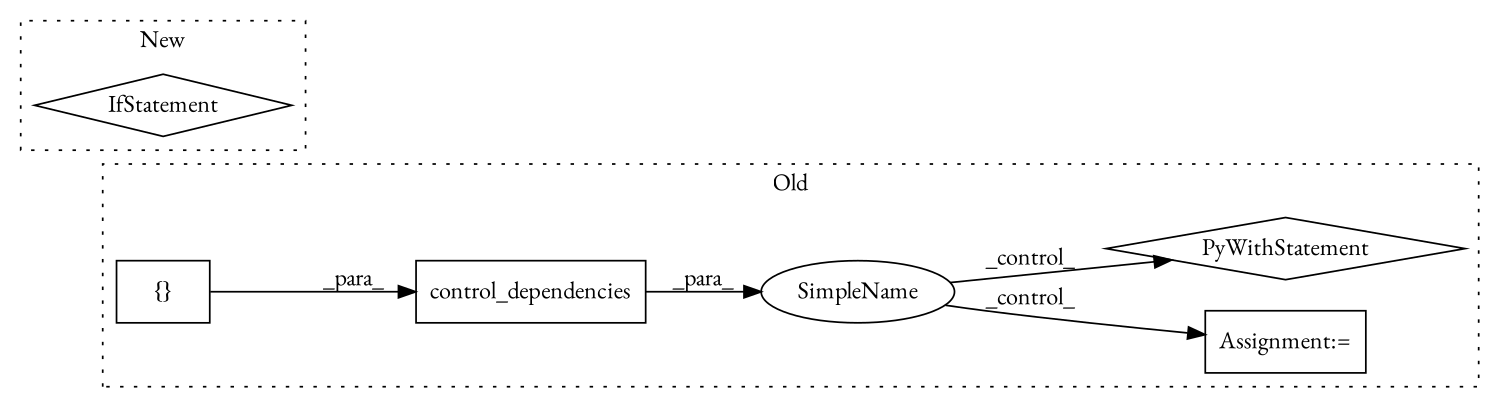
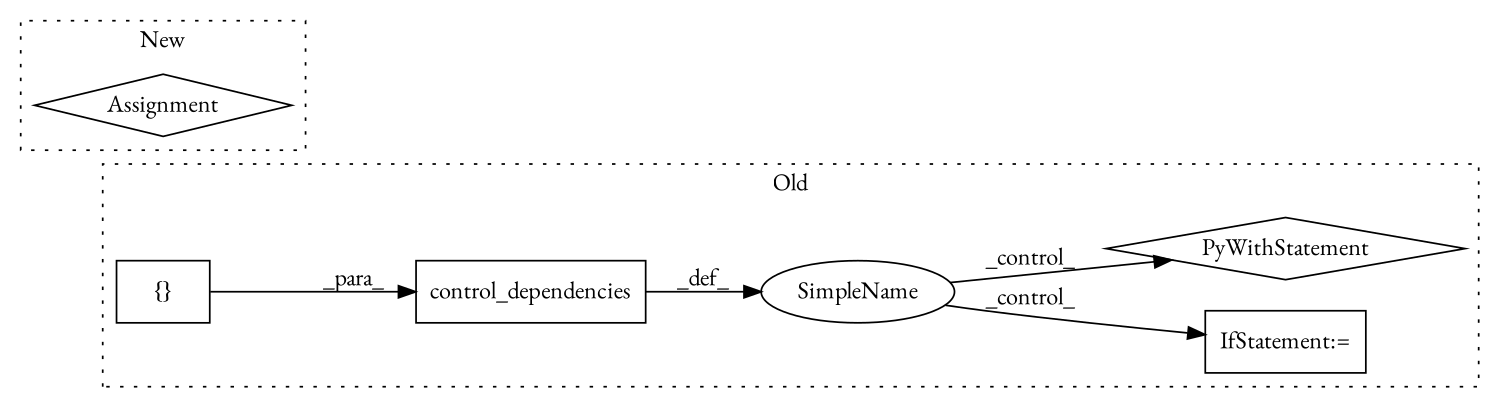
(163, 105) -> (163, 105)
(704, 279) -> (704, 279)
(1286, 342) -> (1286, 342)
